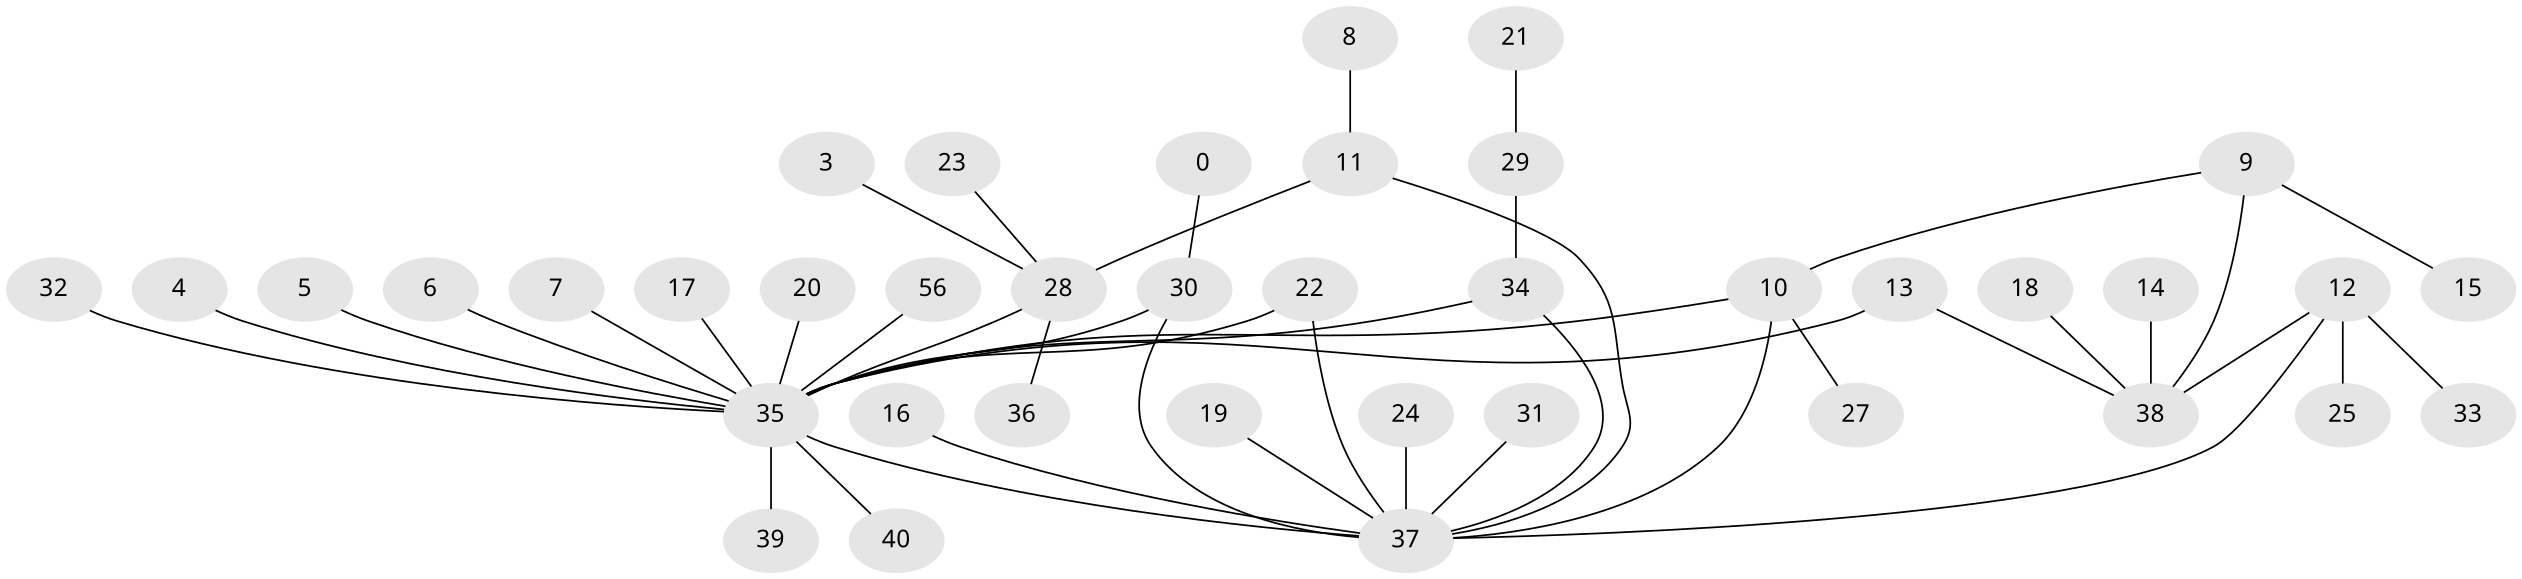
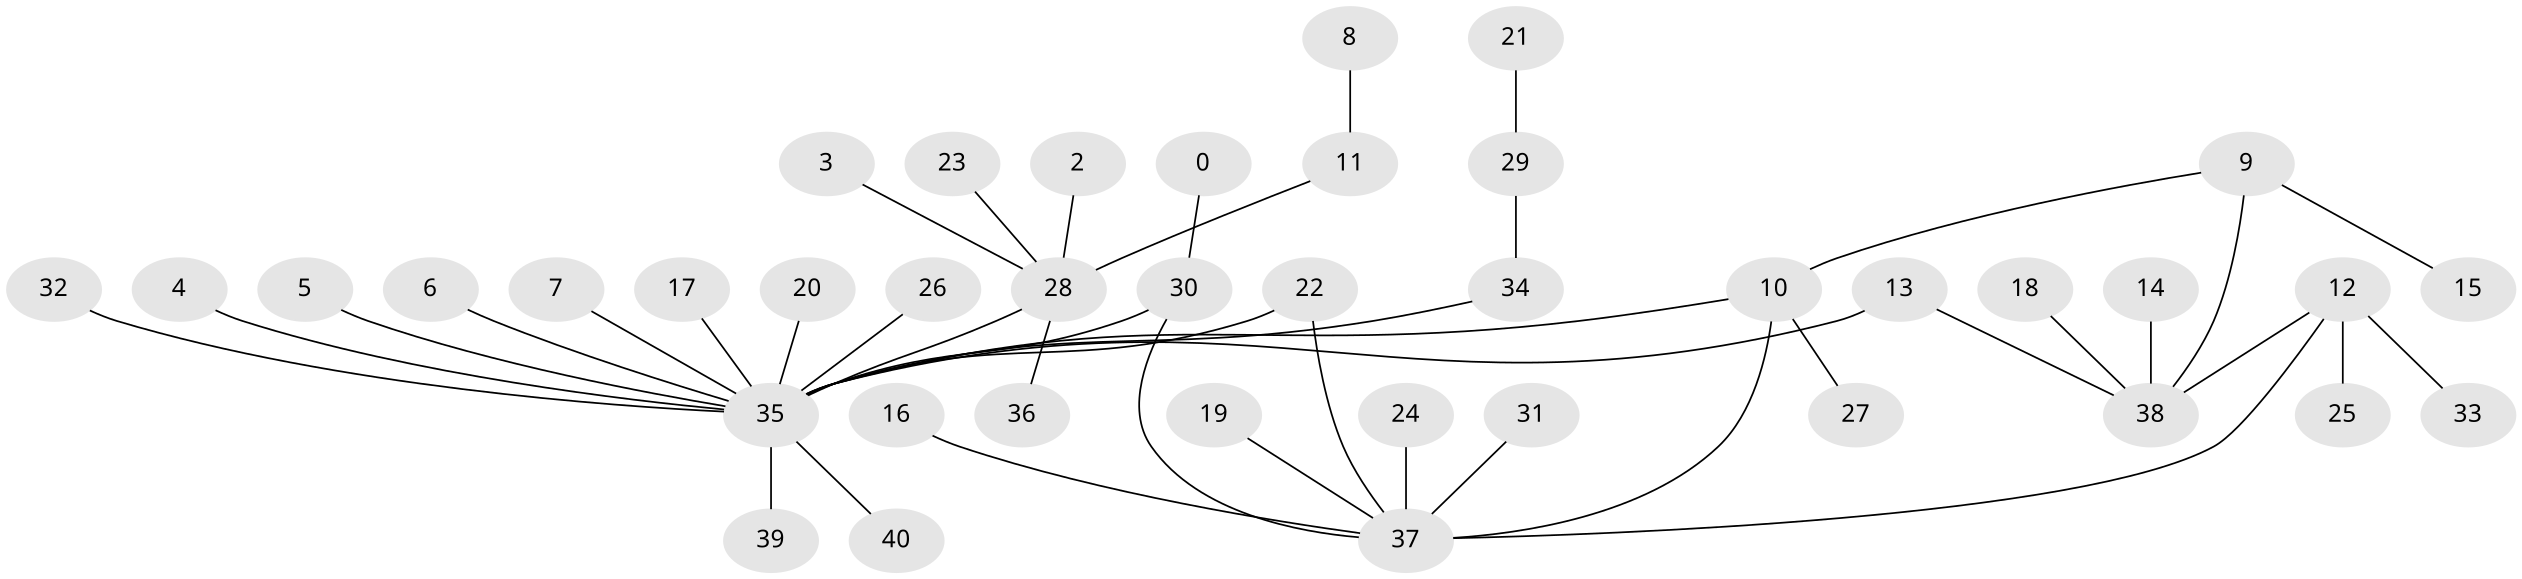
none -> (1078, 164)
(933, 290) -> (933, 290)
(1617, 345) -> none
(1589, 454) -> none
(1080, 502) -> none
